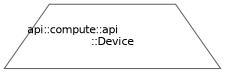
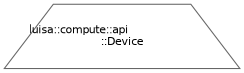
(112, 36) -> (122, 36)
